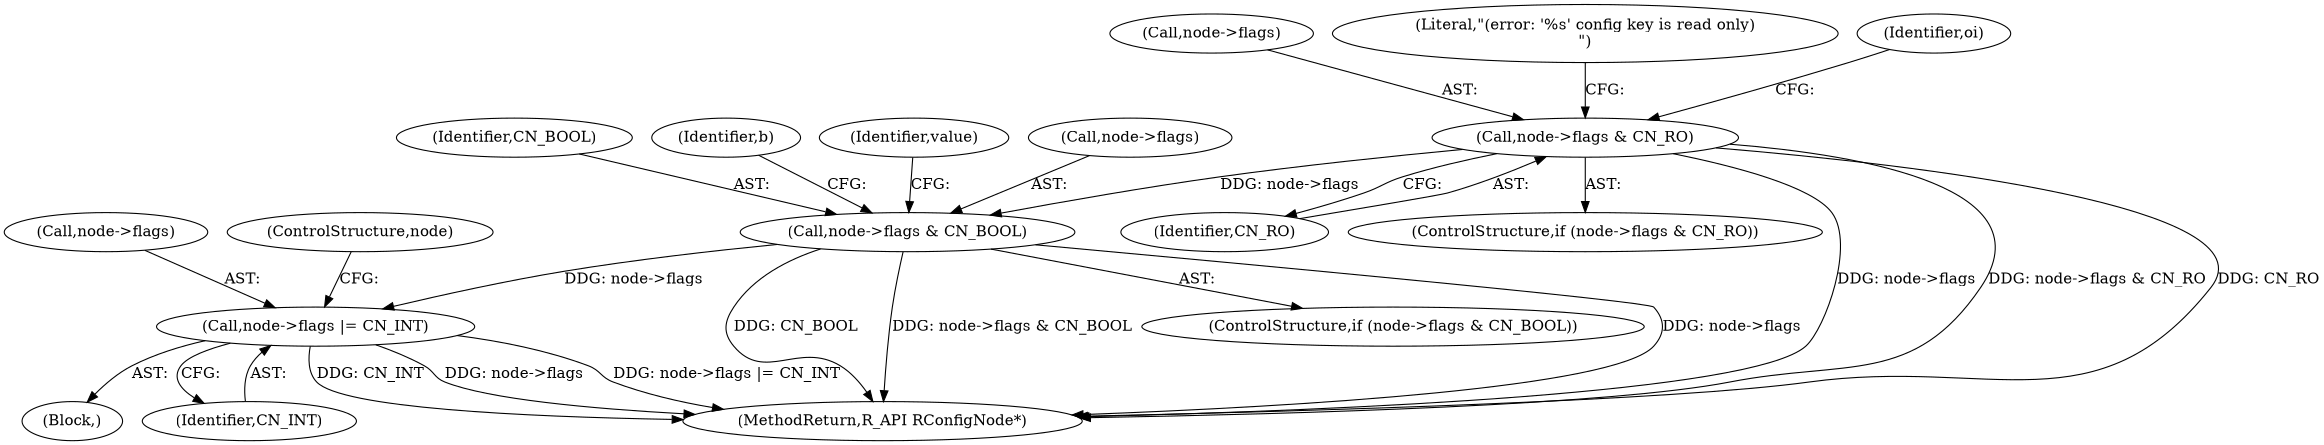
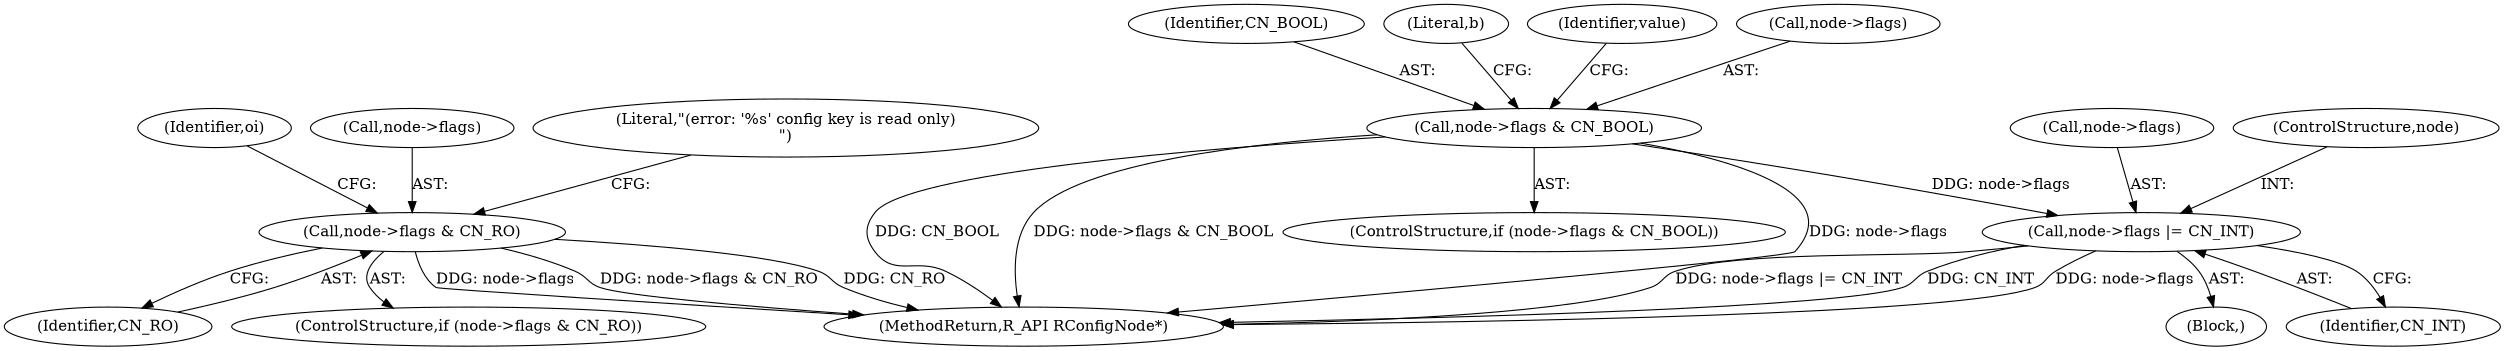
(726, 138) -> (1446, 24)
(1231, 175) -> none
(362, 279) -> (2280, 185)
